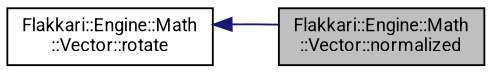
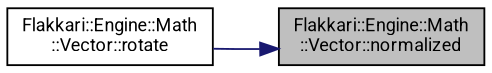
(255, 24) -> (237, 49)
